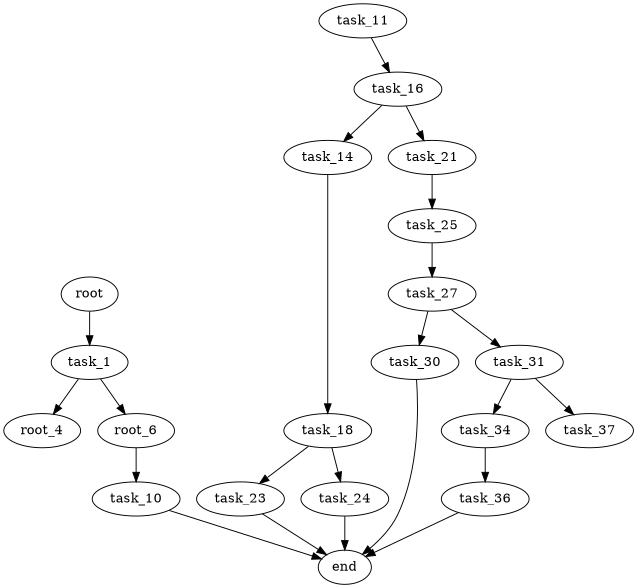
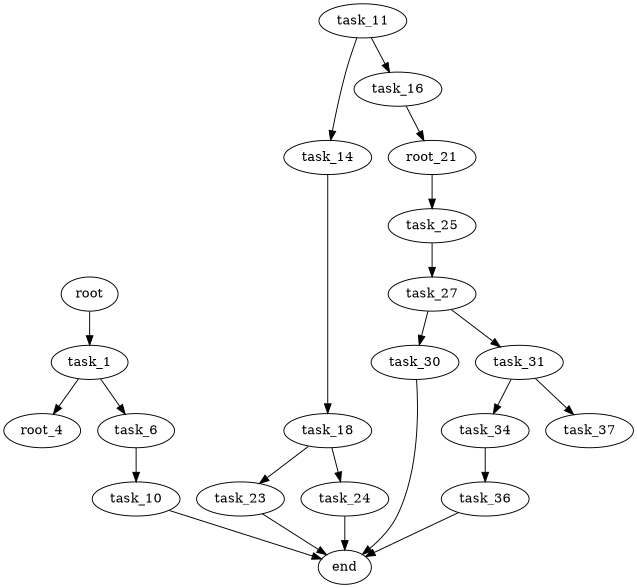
(366, 120) -> (343, 84)
(432, 157) -> (432, 157)
(136, 431) -> (136, 431)
